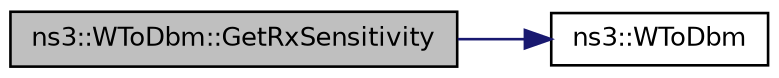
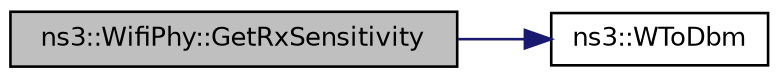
(234, 39) -> (234, 39)
